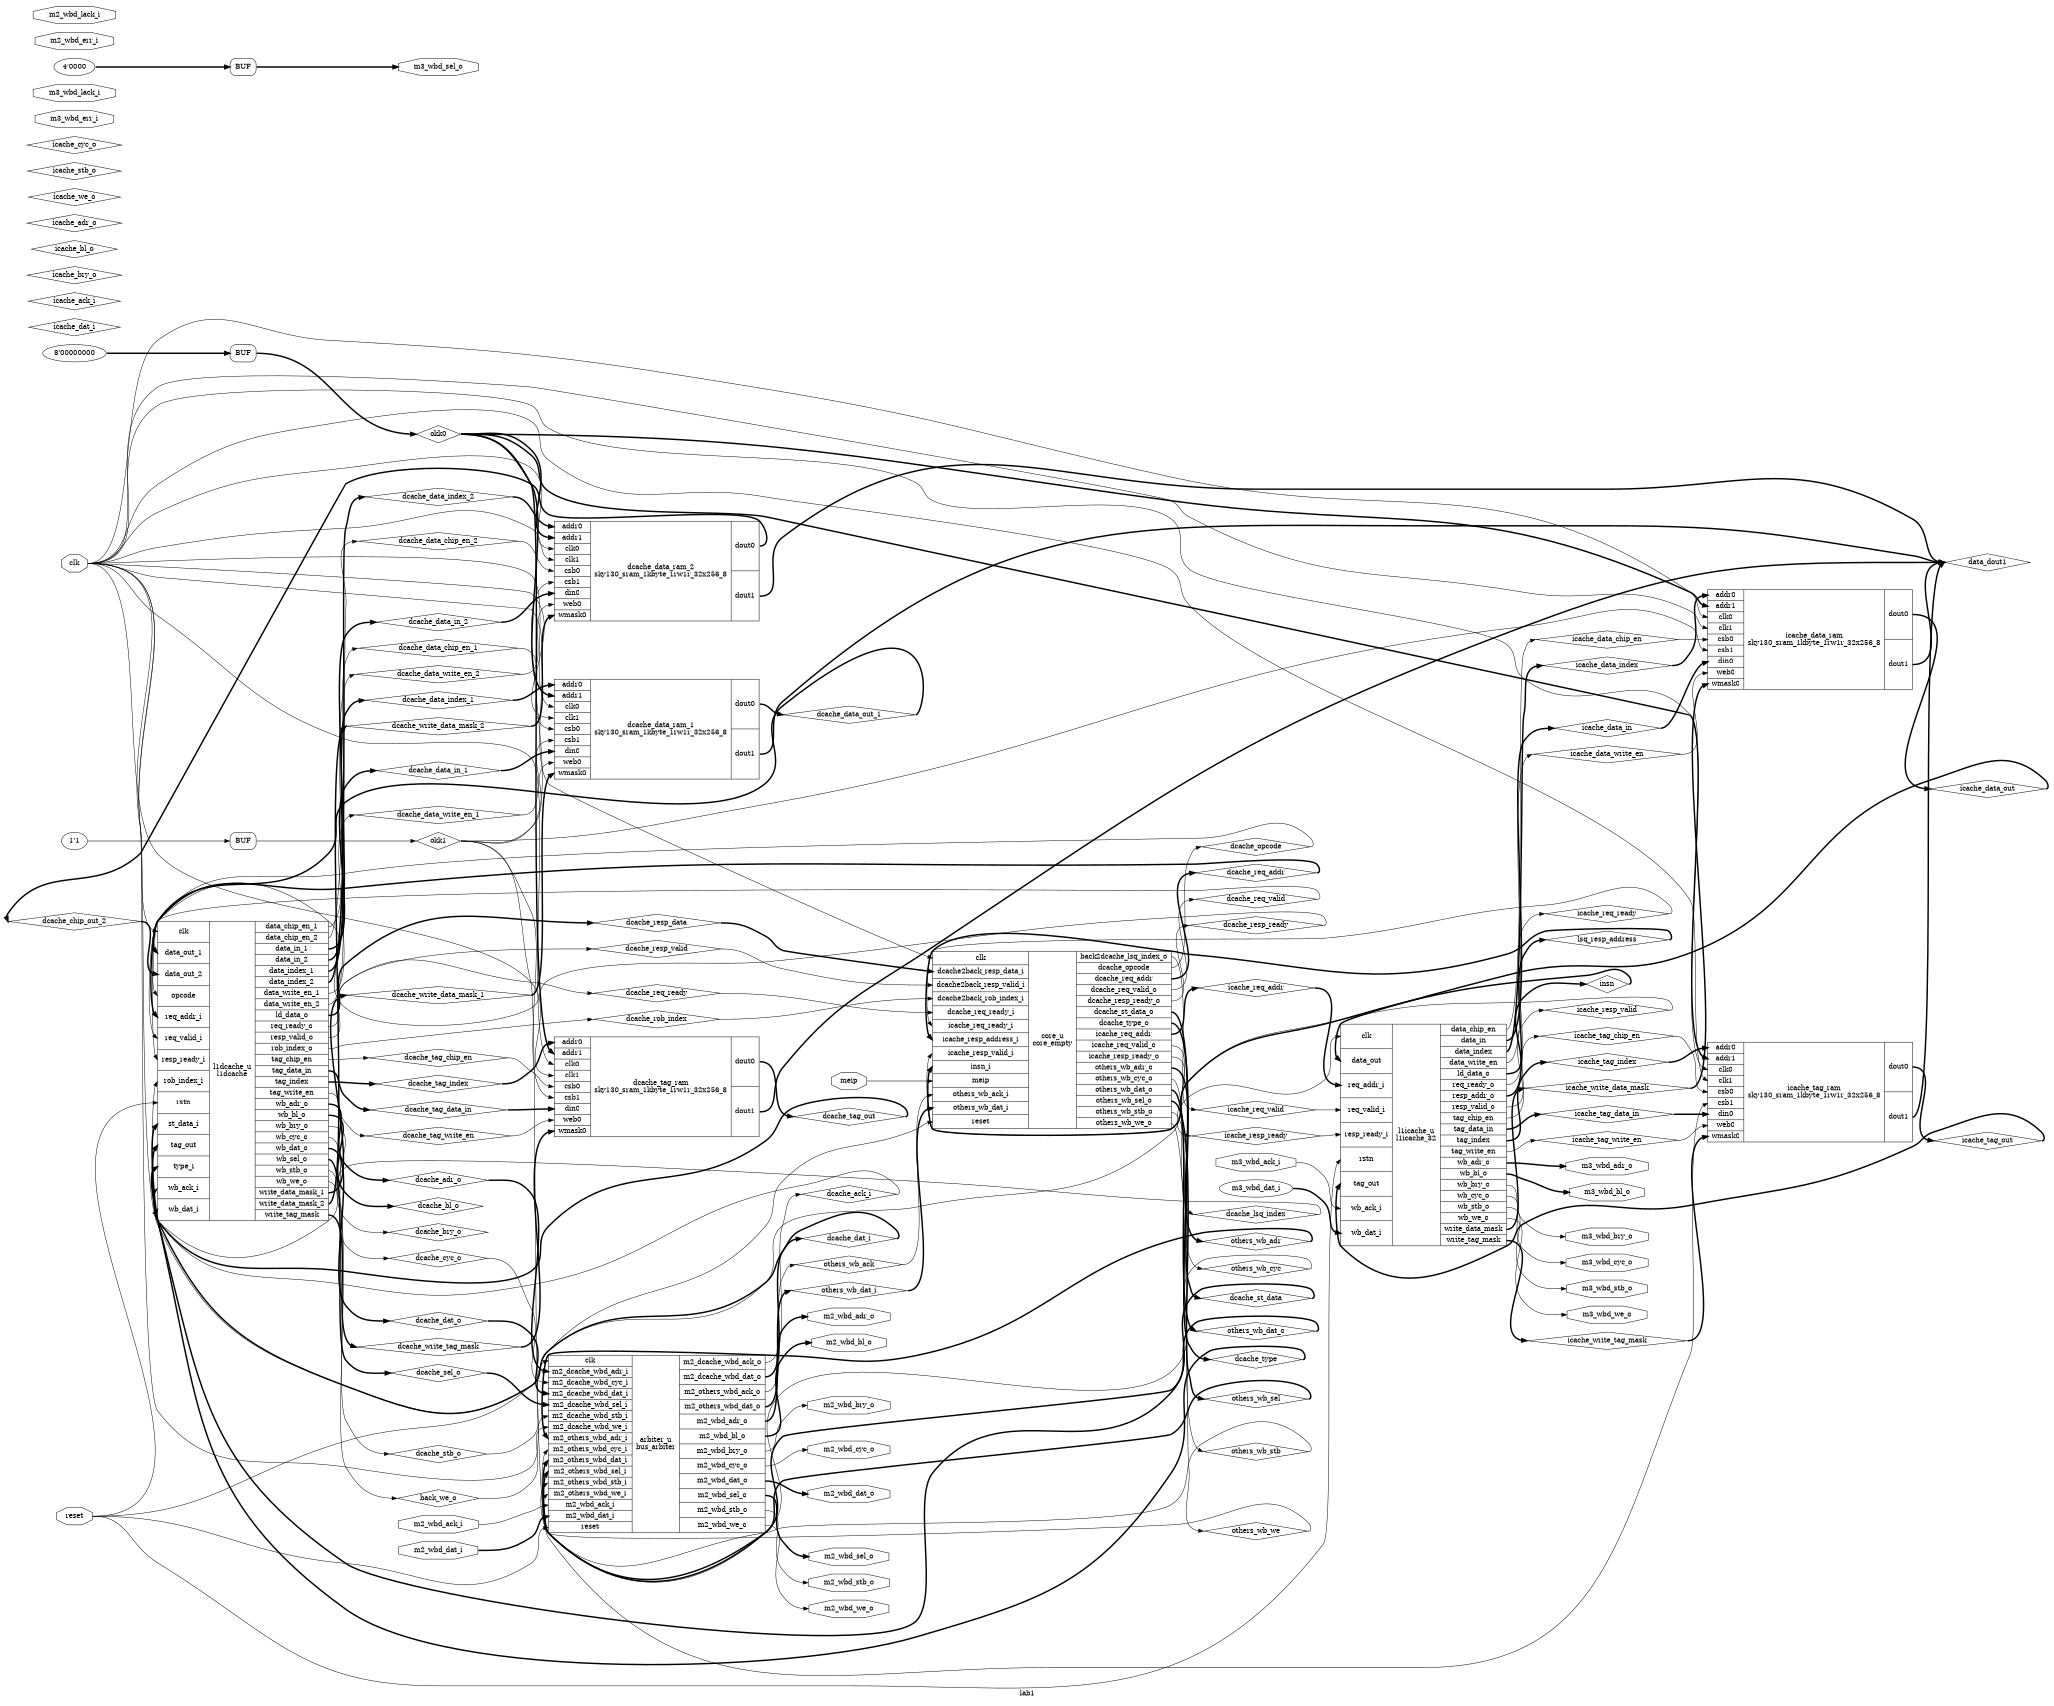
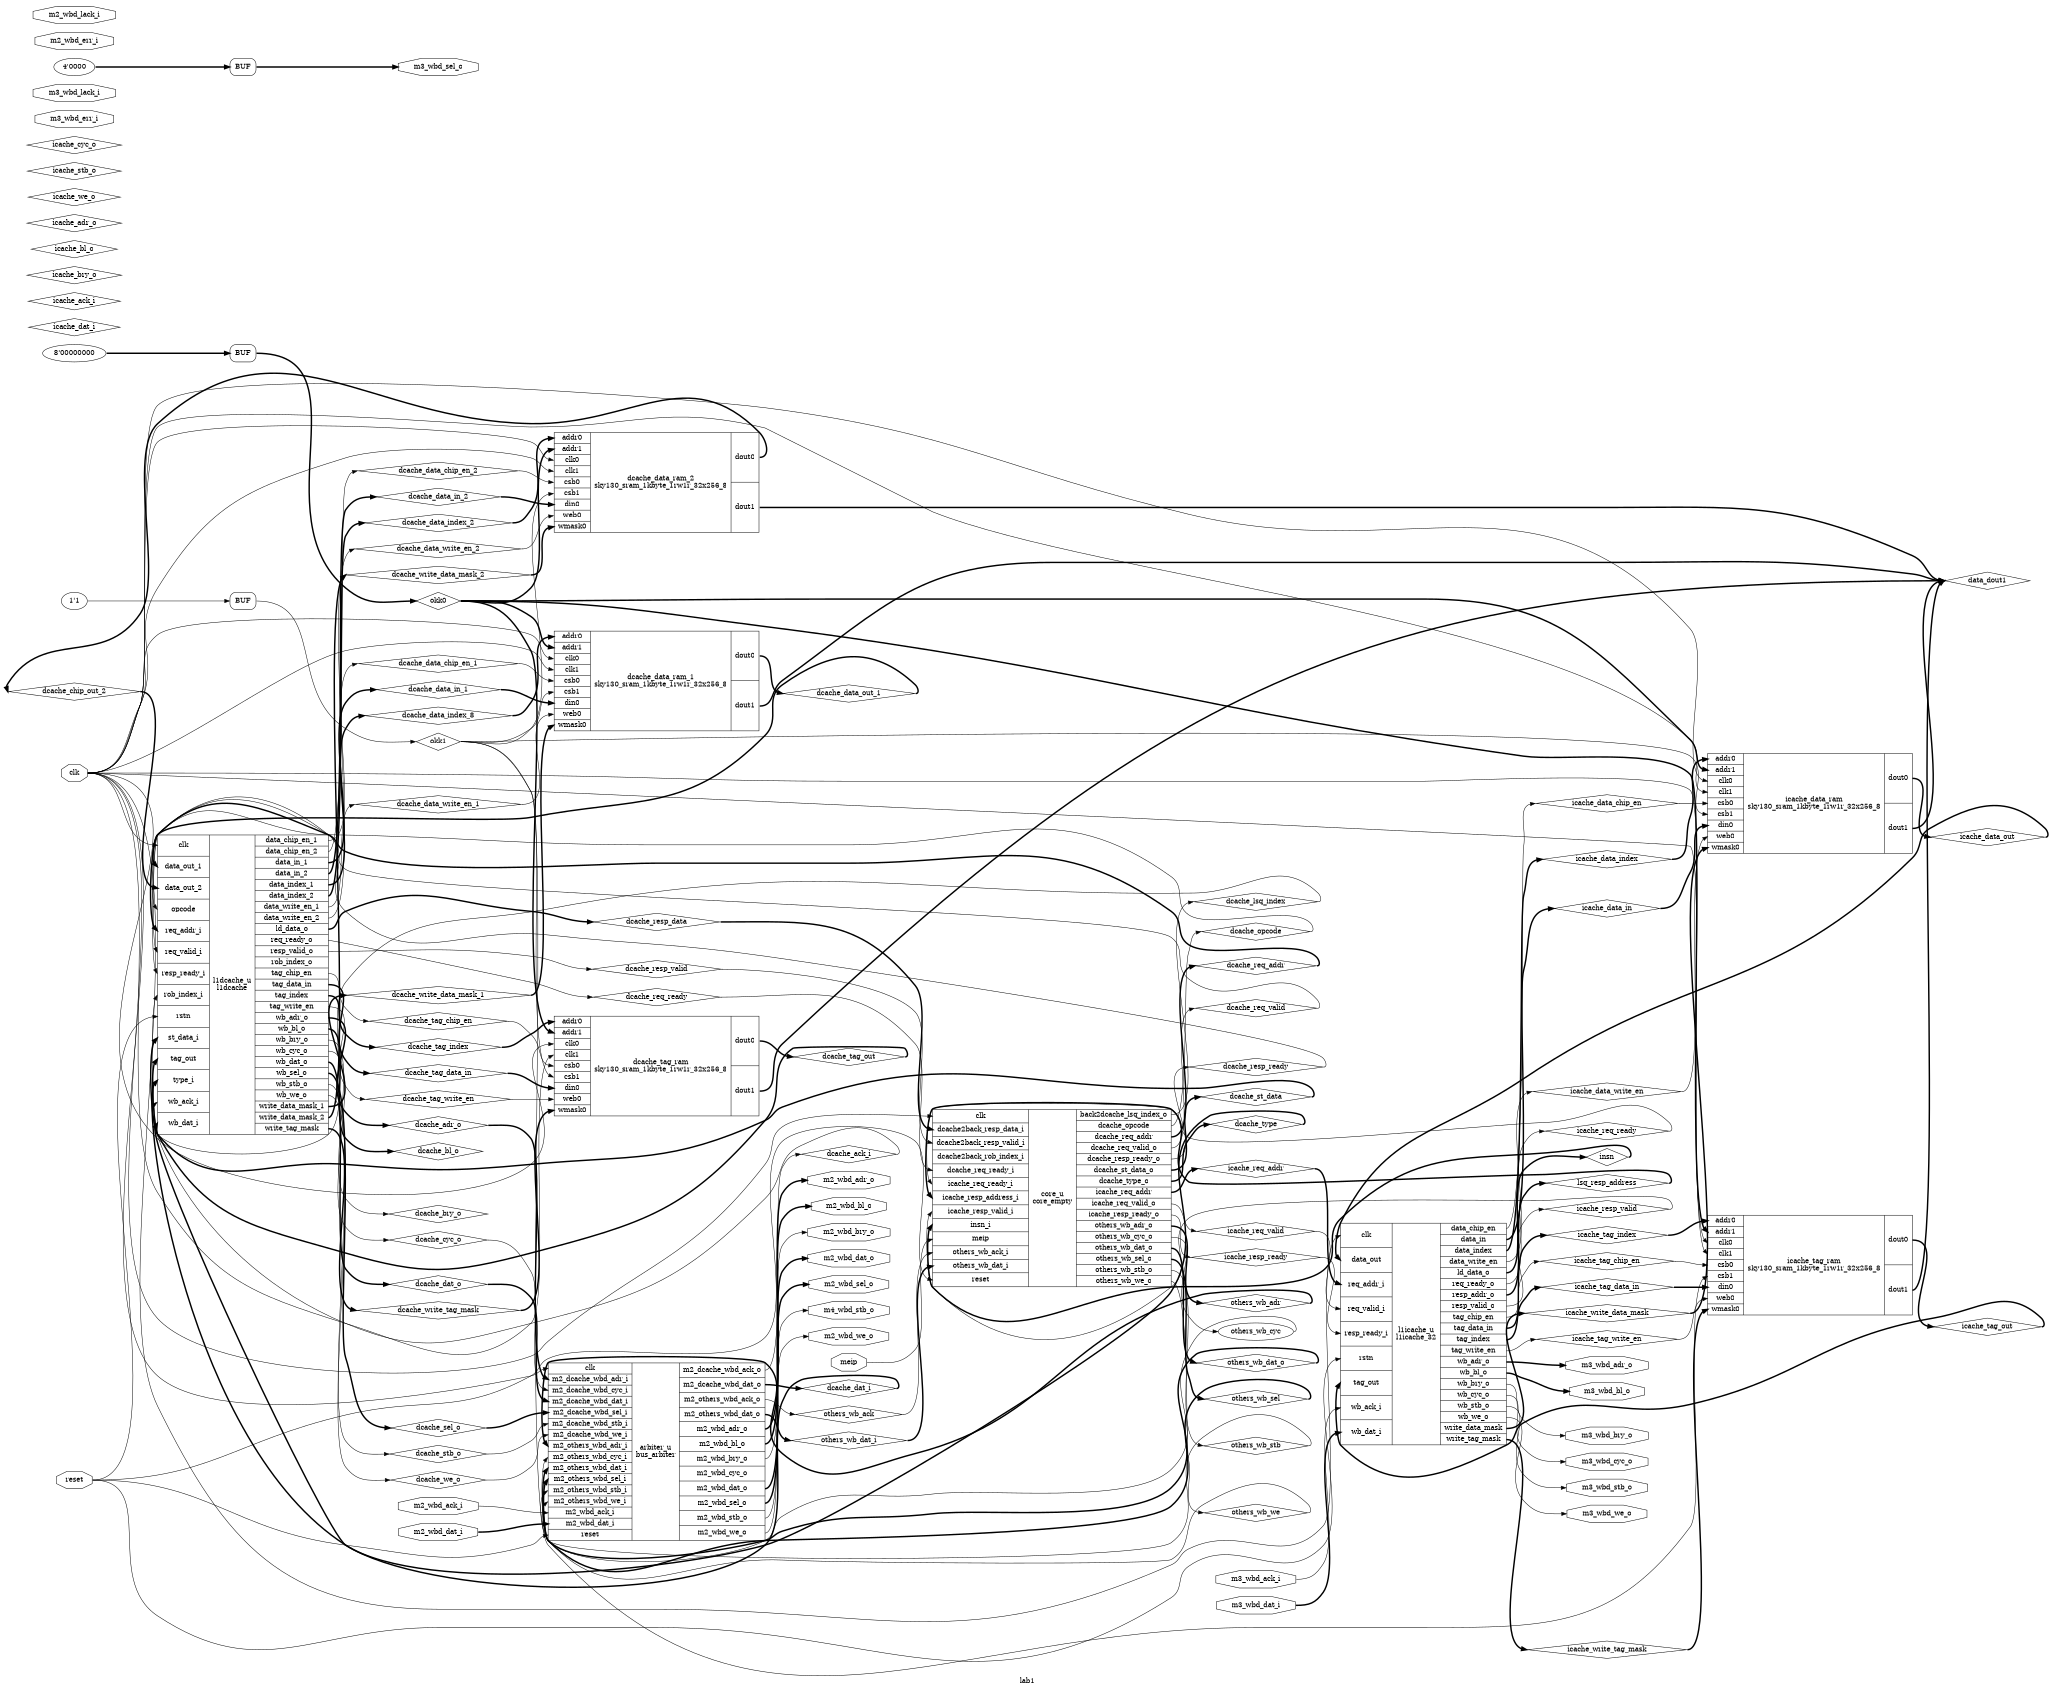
(438, 700) -> (438, 716)
(657, 1019) -> none
(1256, 1188) -> (1256, 1605)
(1256, 1269) -> (1256, 1332)
(849, 1450) -> none
(438, 1498) -> (438, 1480)
(849, 1583) -> (849, 1310)
